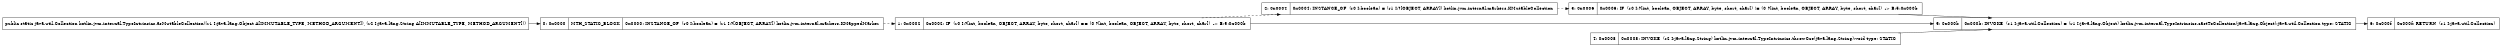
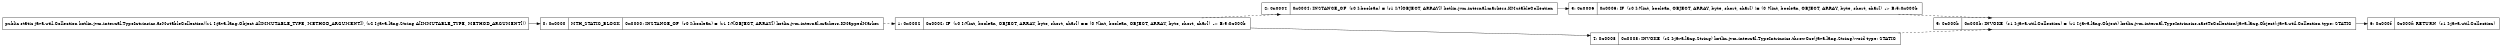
(1561, 9) -> (1561, 9)
(1944, 16) -> (1944, 16)
(1590, 24) -> (1419, 32)
(1944, 31) -> (1944, 31)
